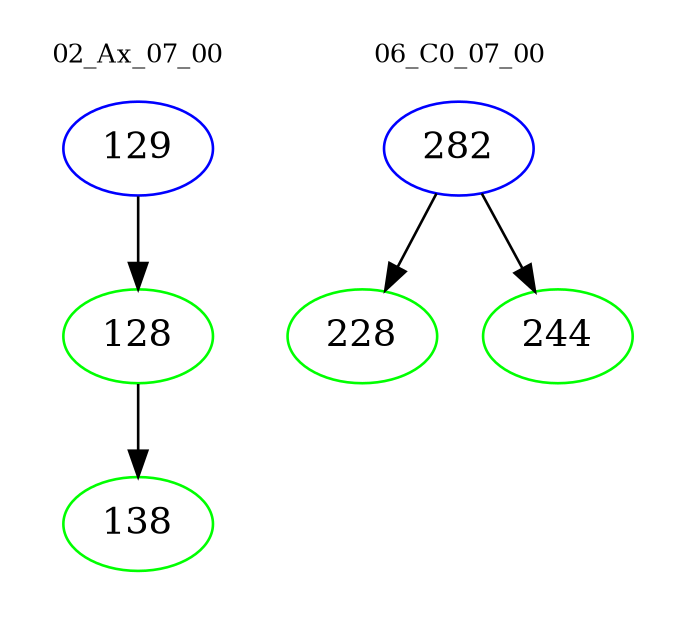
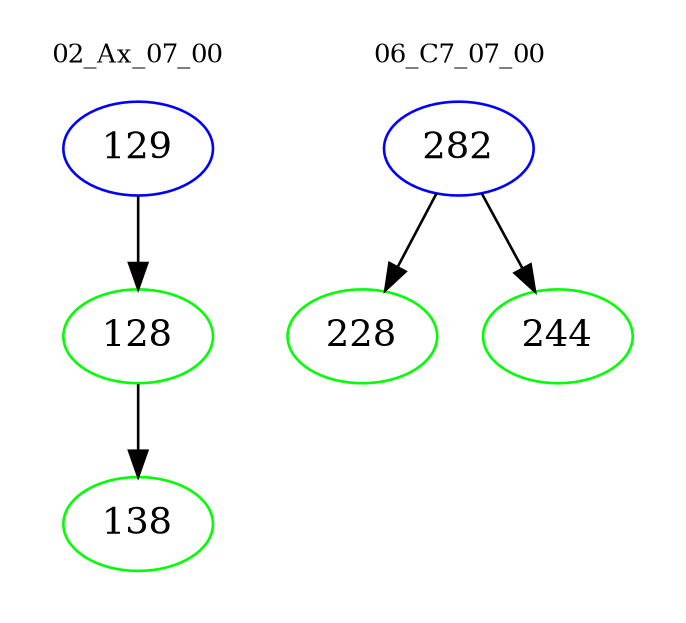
(460, 56) -> (460, 56)
